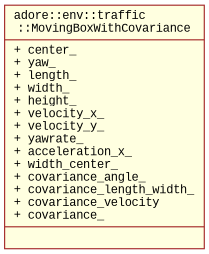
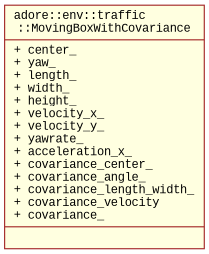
(66, 164) -> (84, 164)
